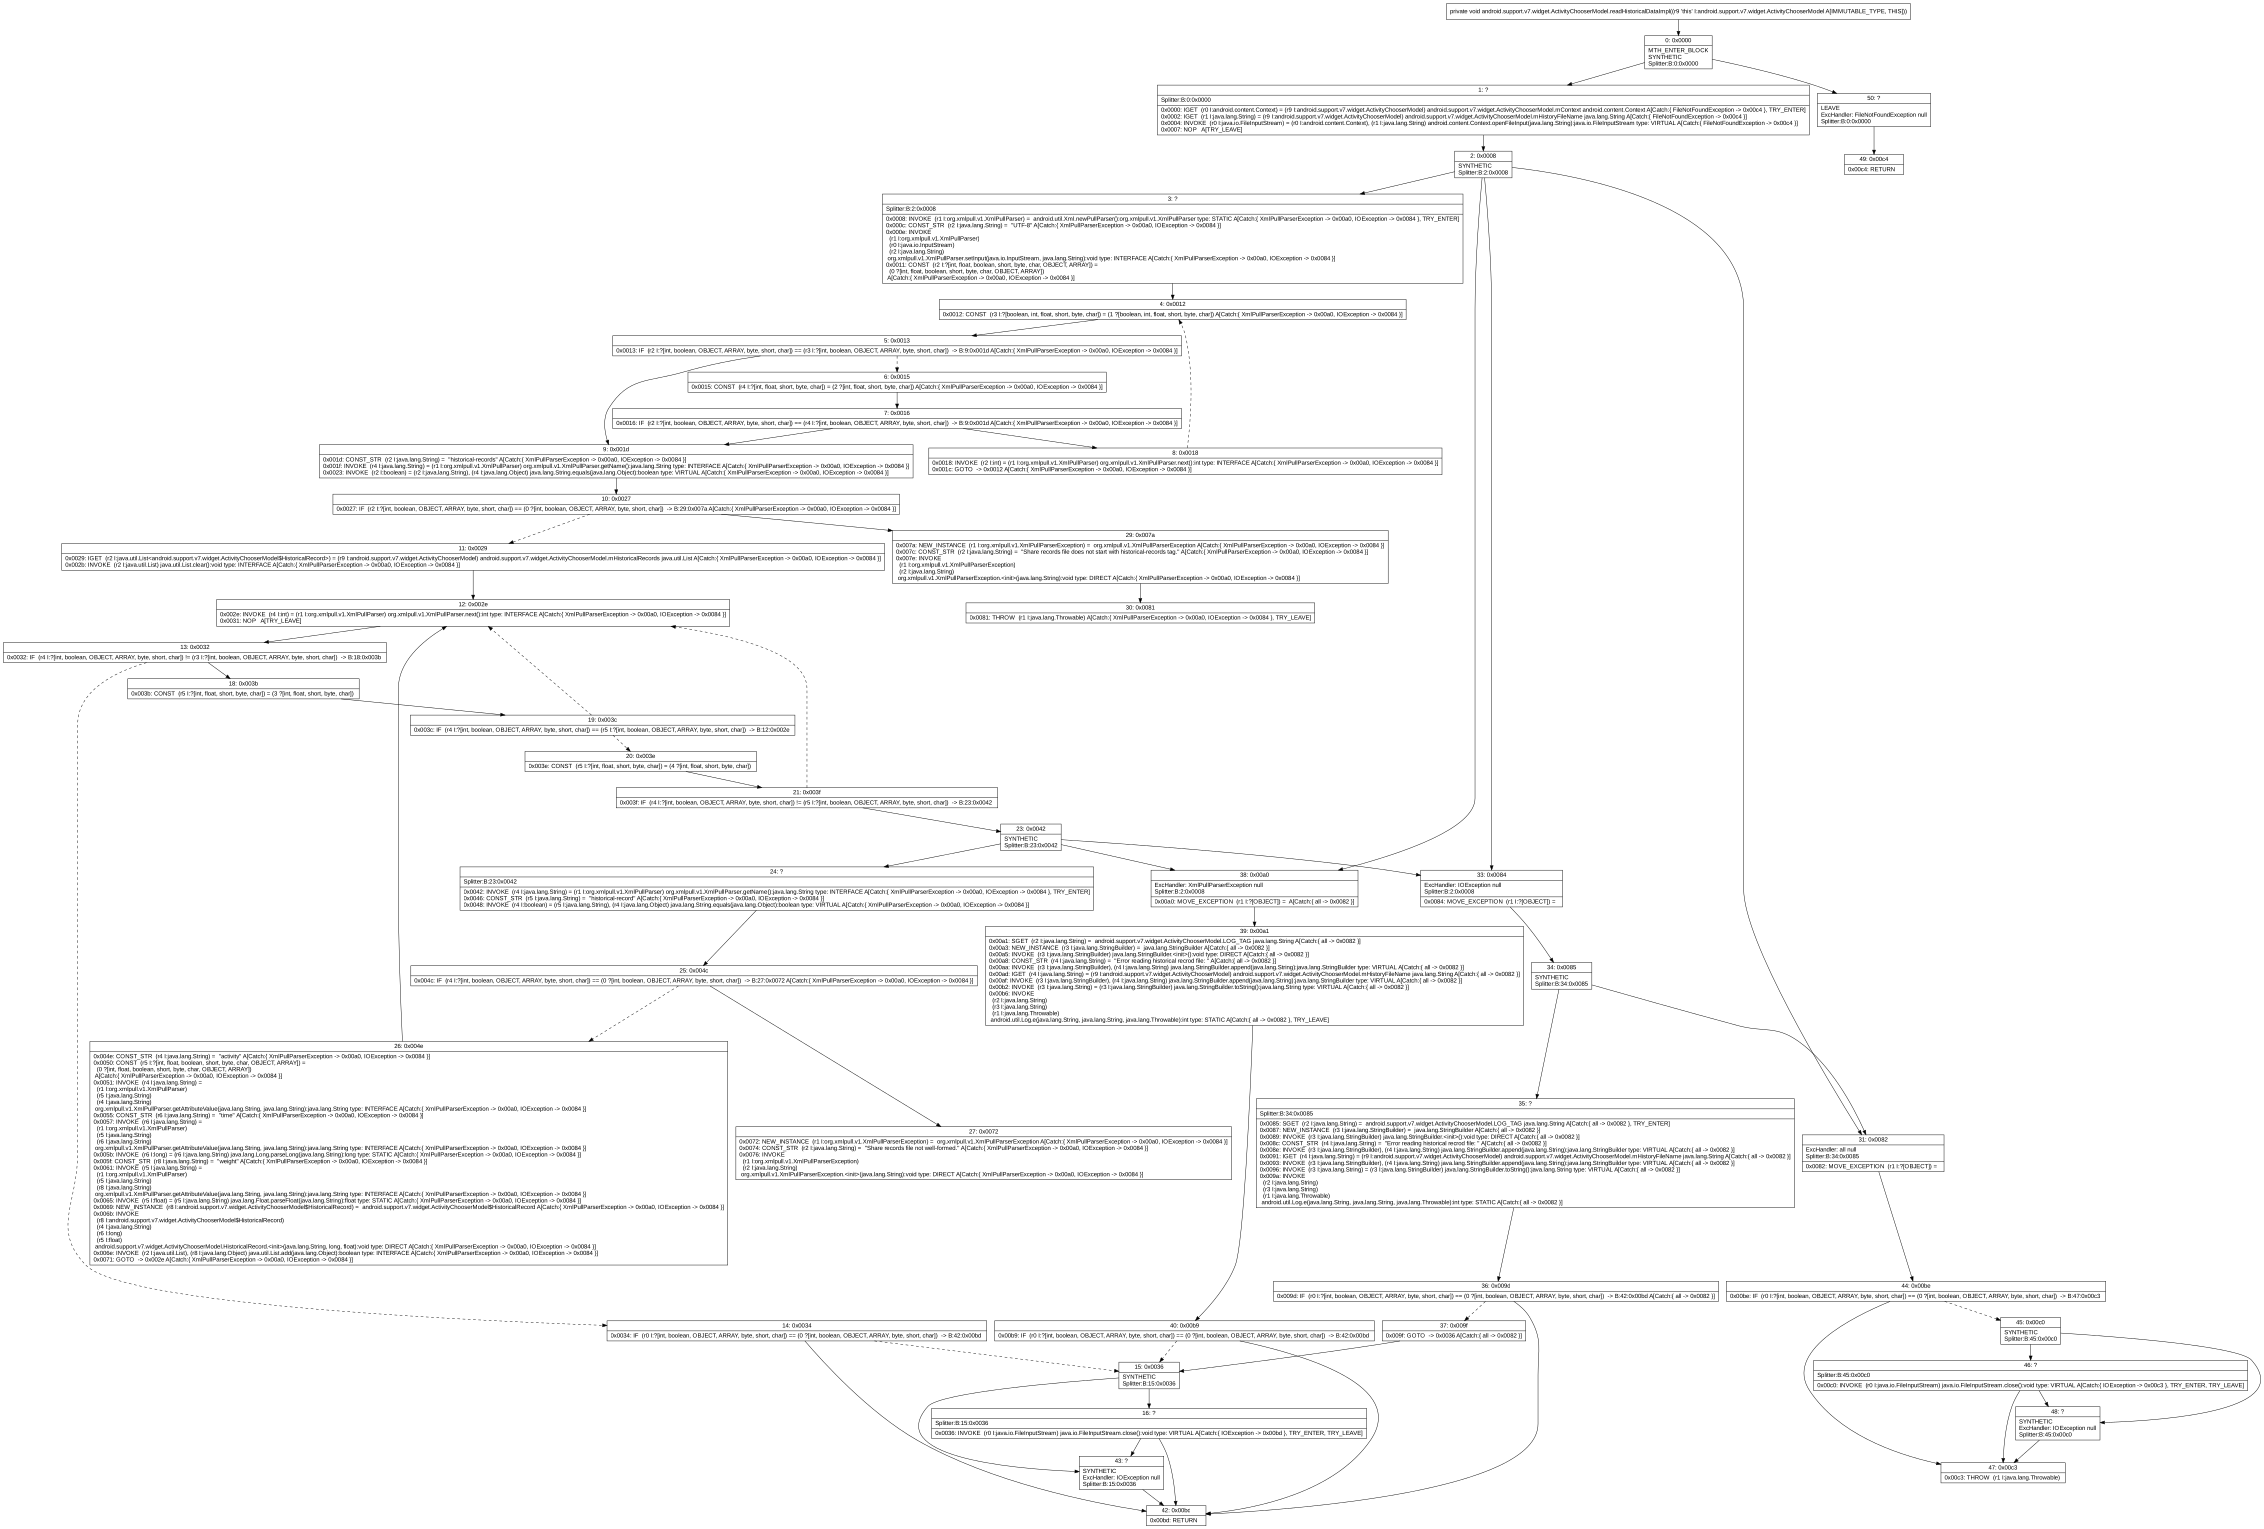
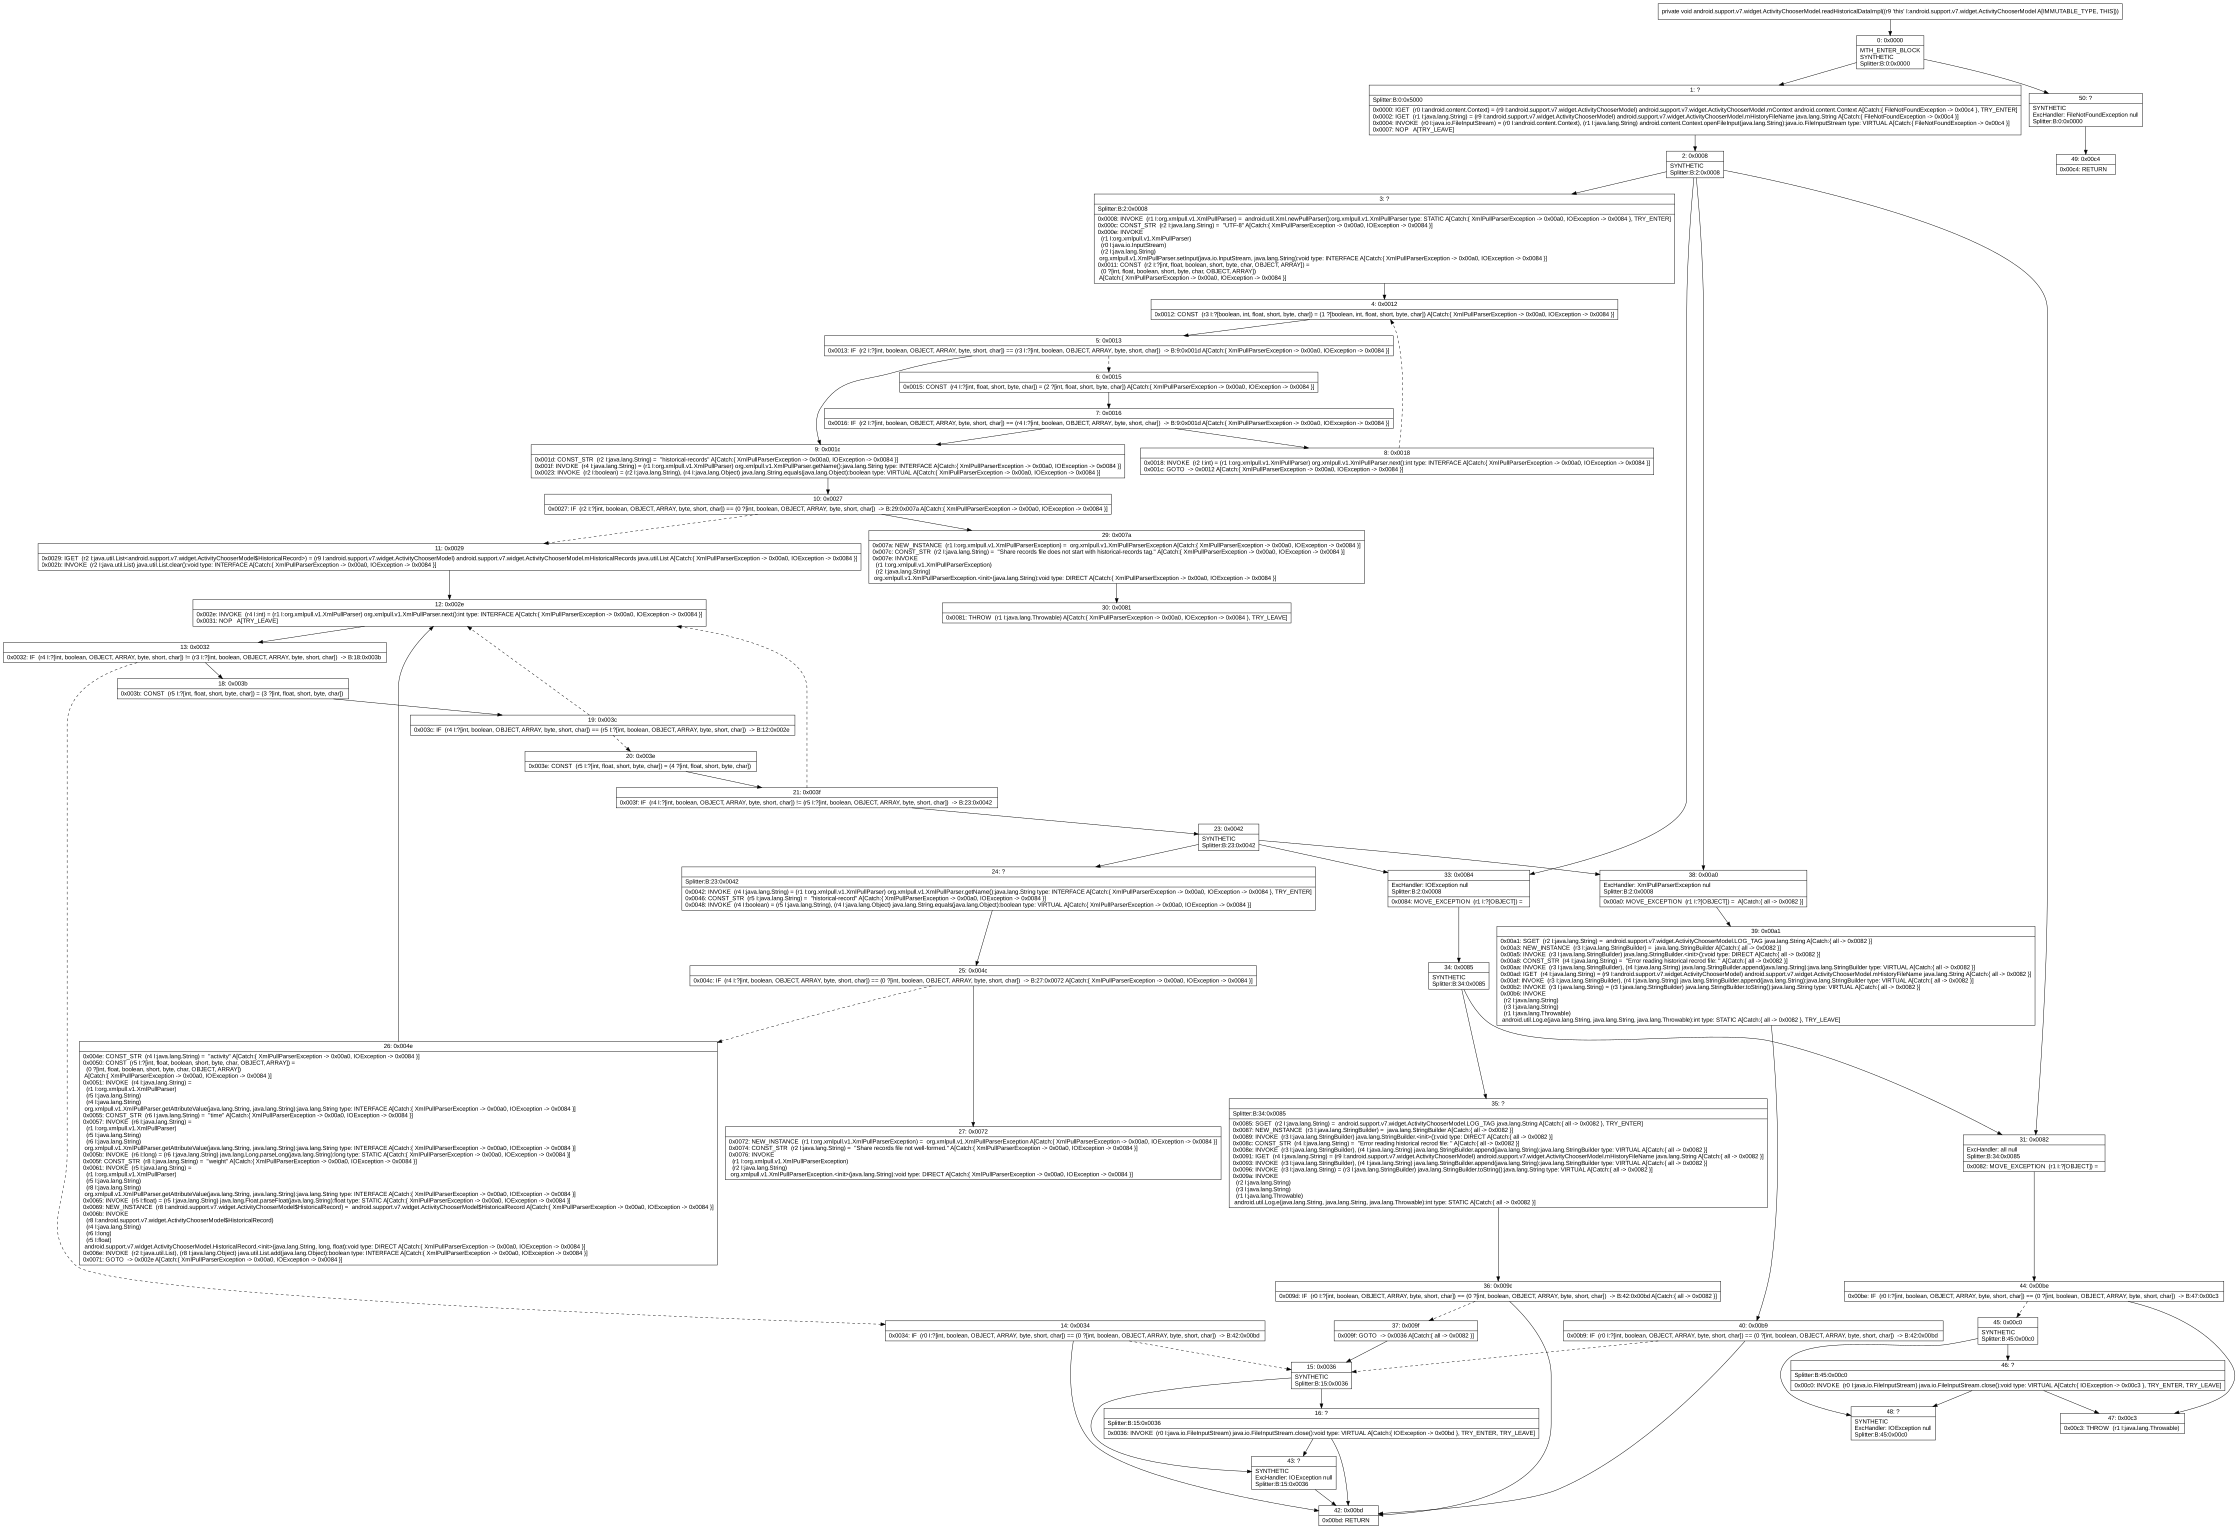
(1186, 100) -> (1398, 100)
(1830, 108) -> (2049, 108)
(2028, 1450) -> none
